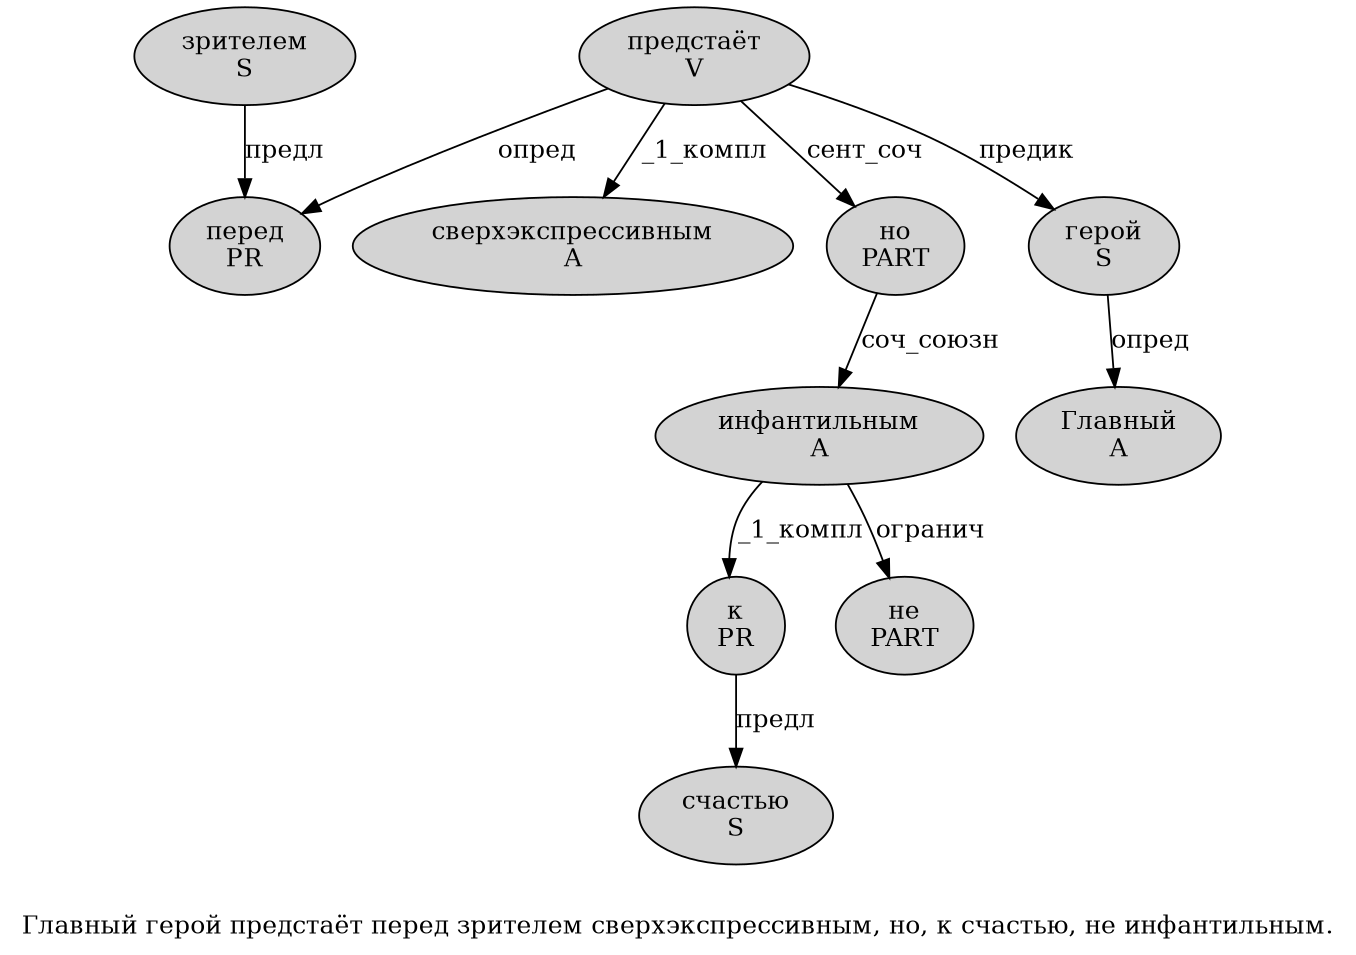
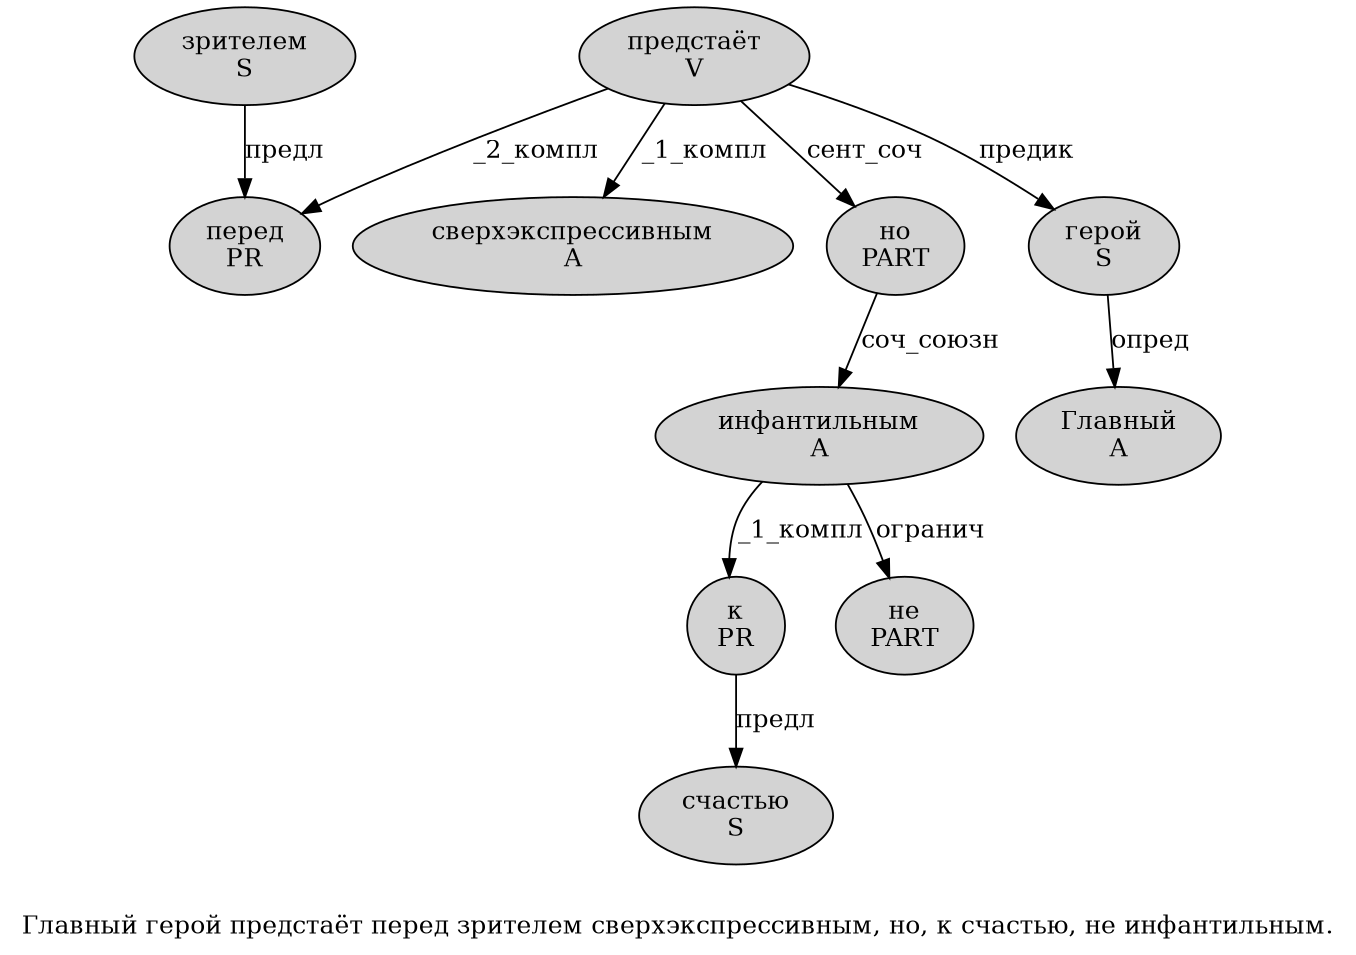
(537, 151) -> (537, 151)
